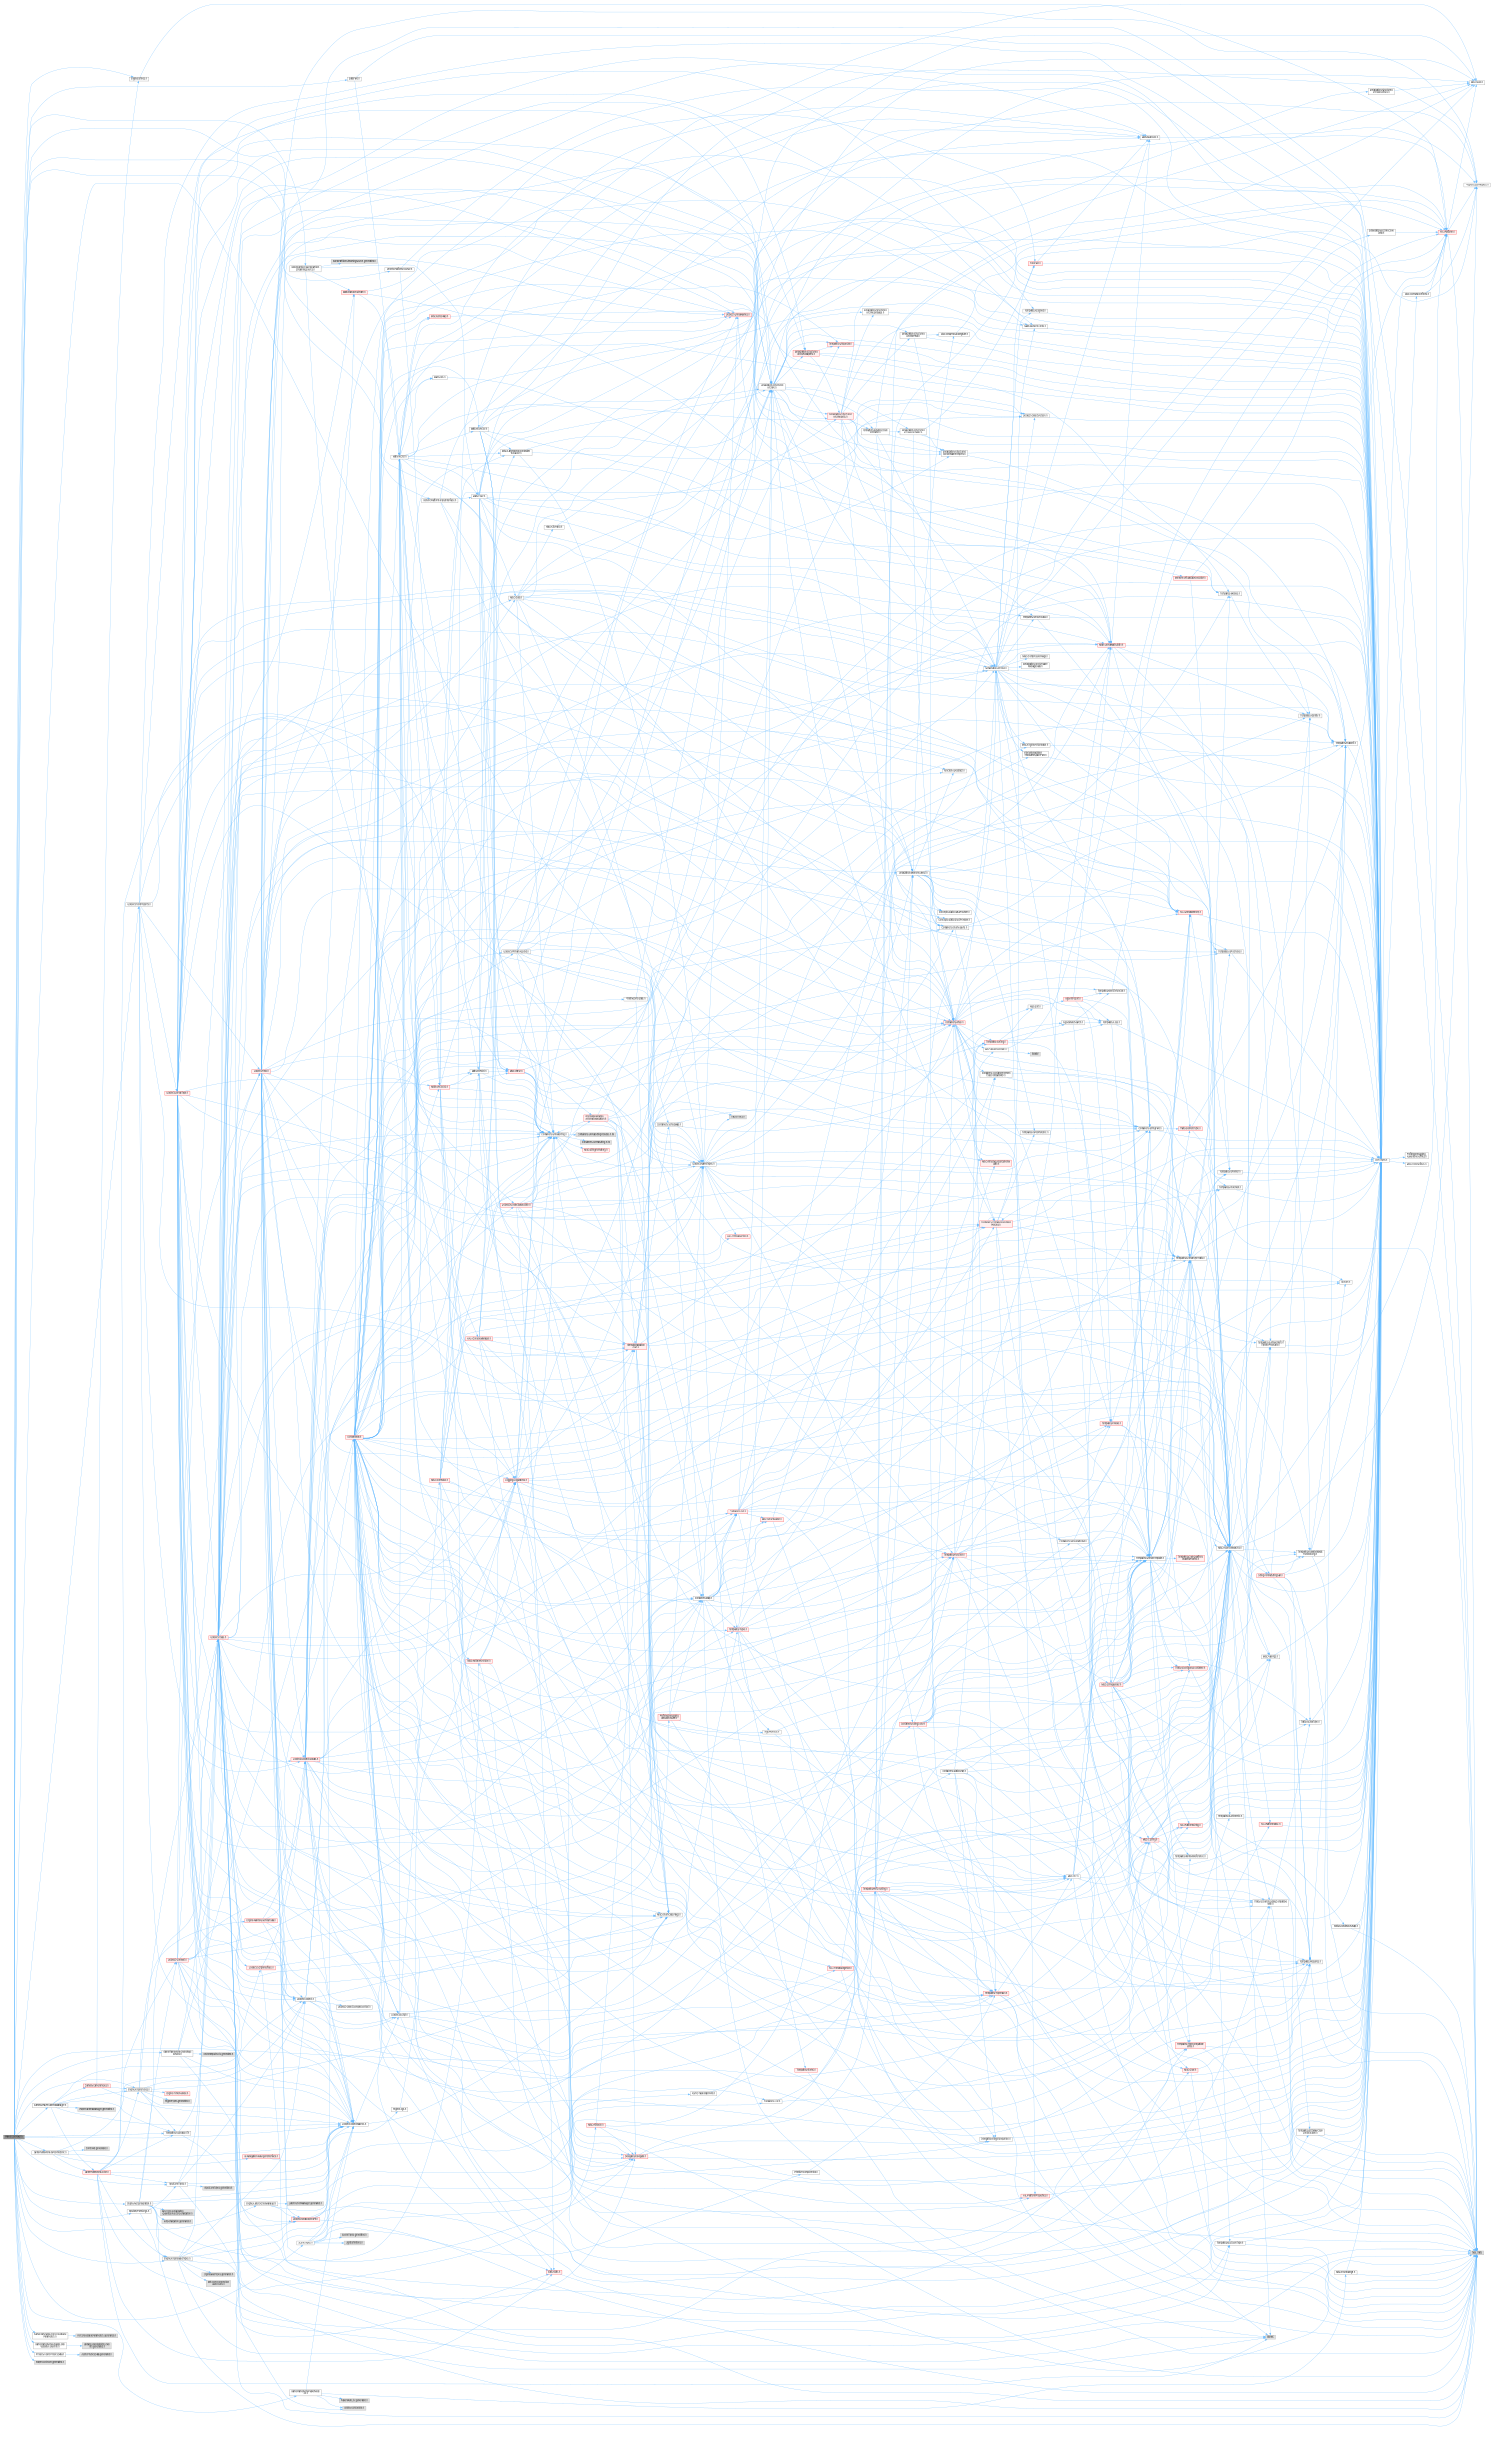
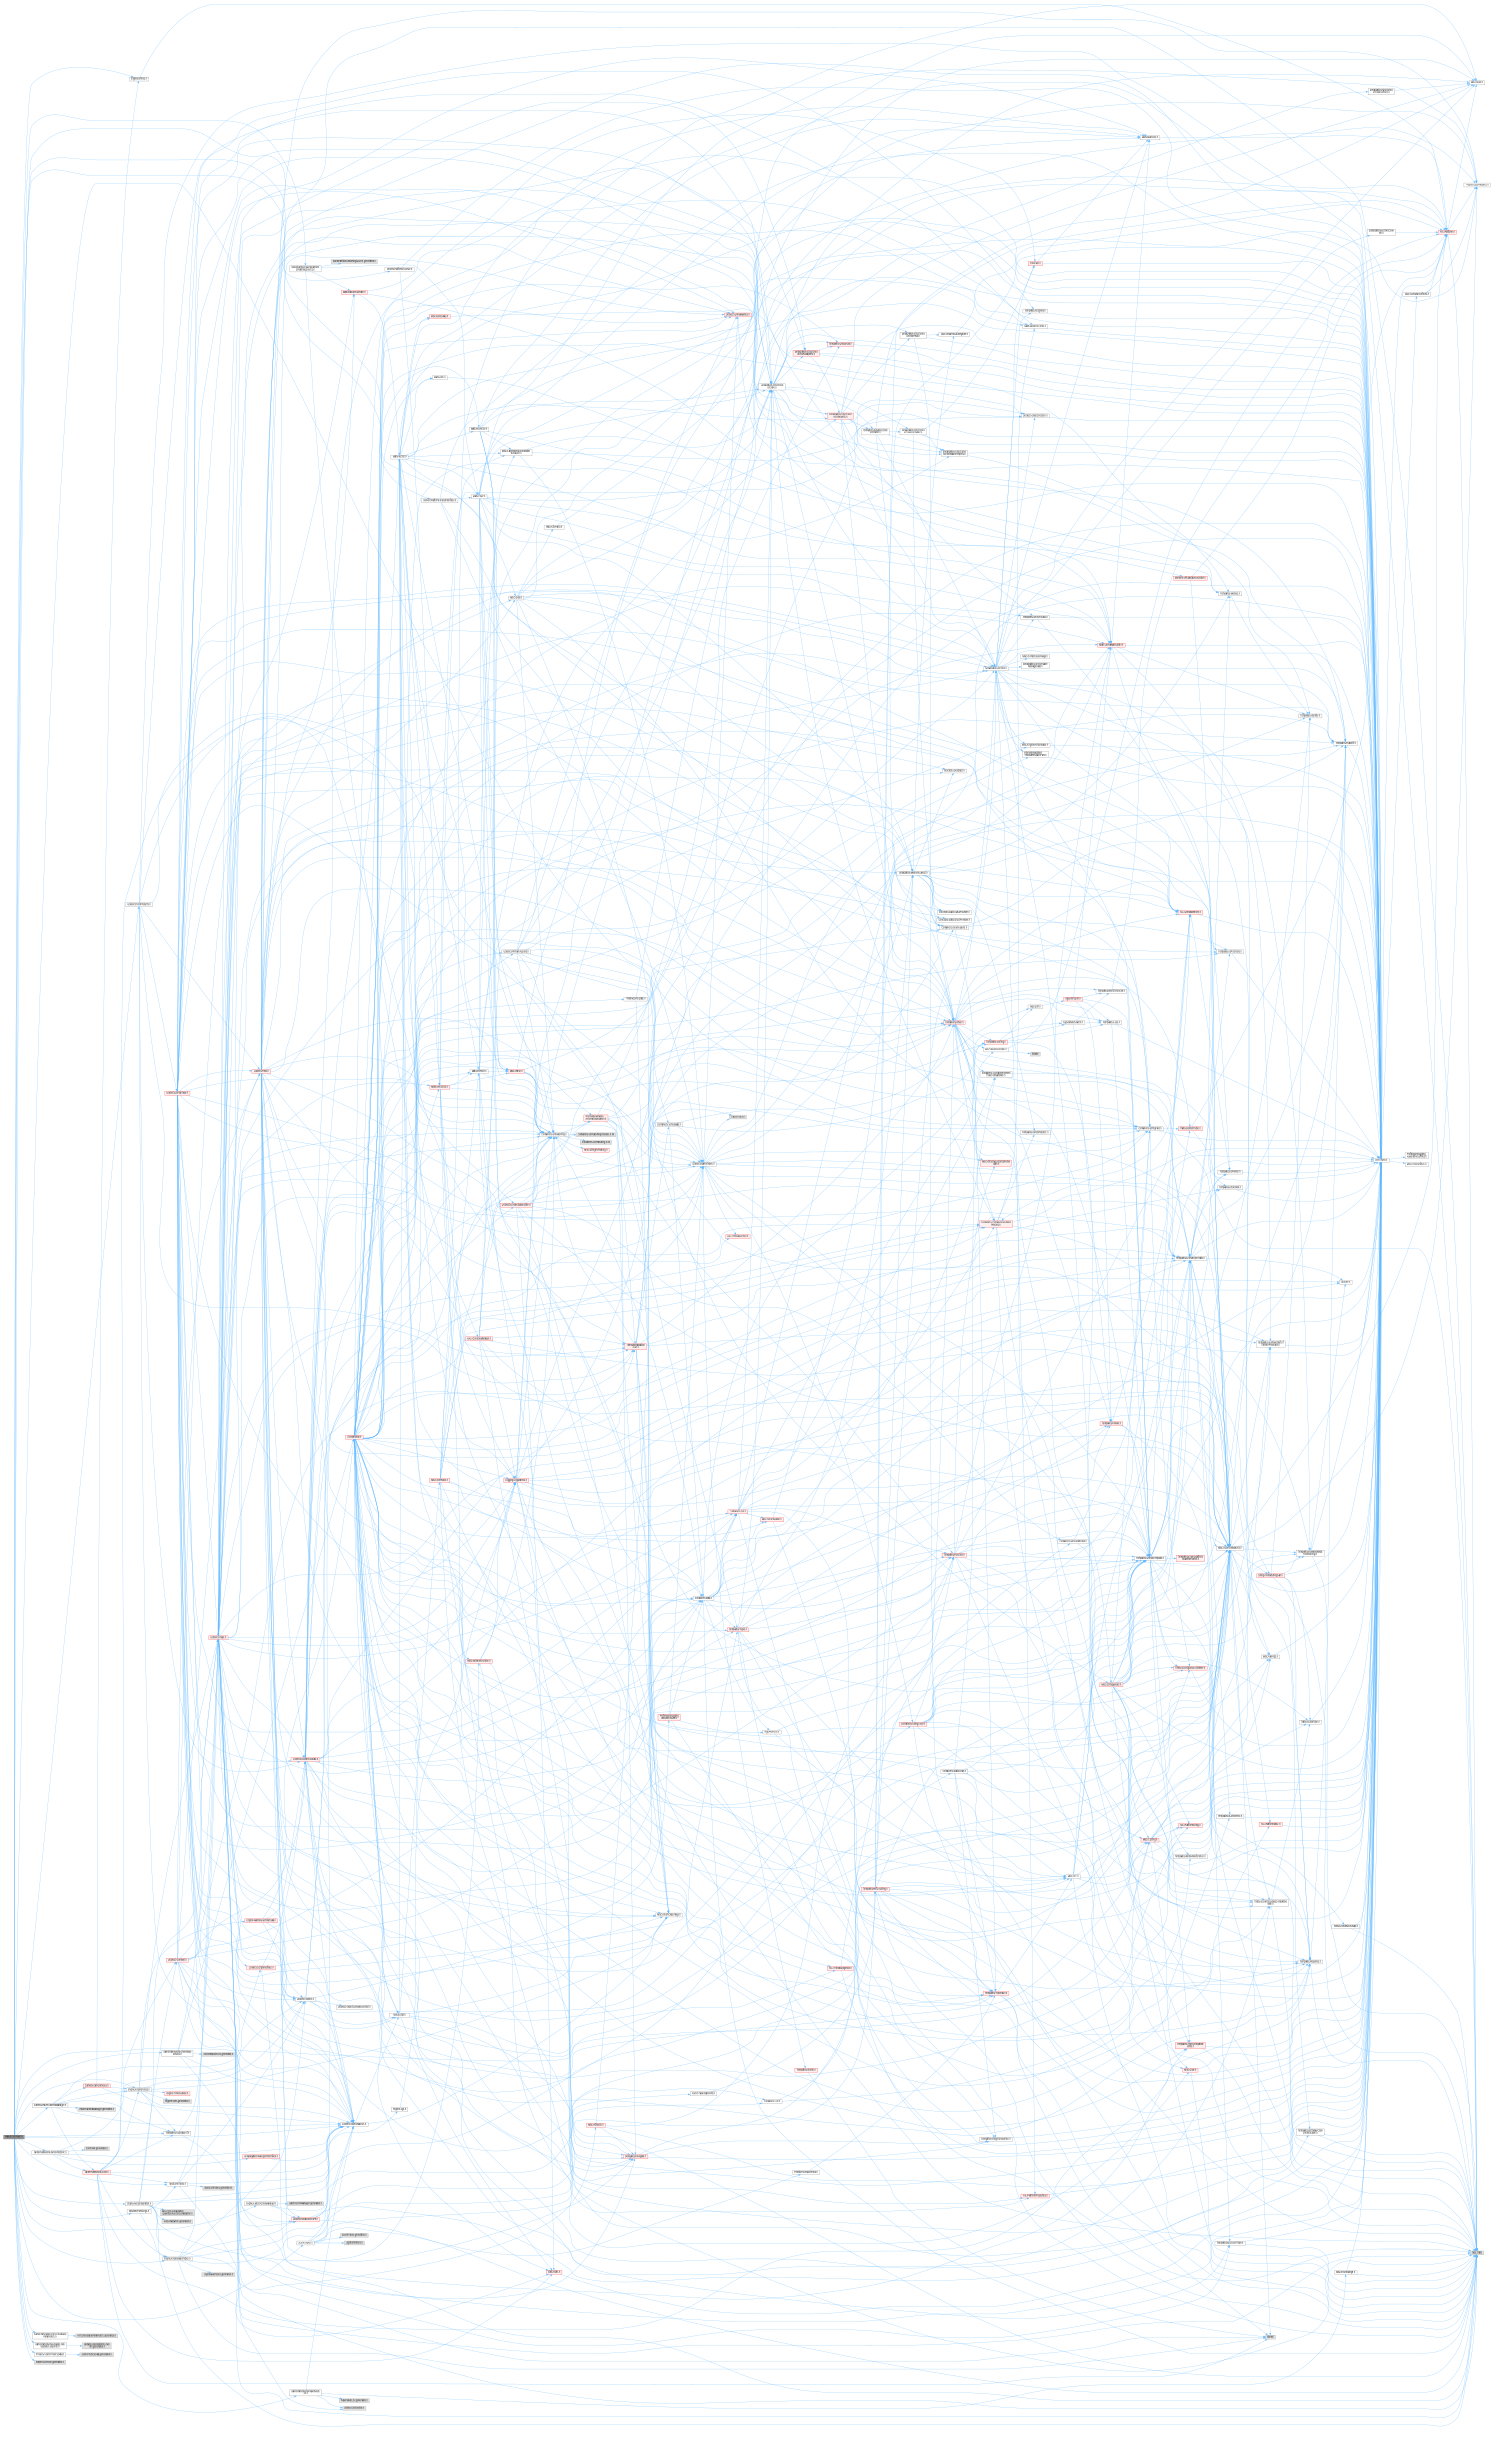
(354, 79) -> none
(1381, 232) -> (1381, 232)
(875, 312) -> none
(693, 763) -> none
none -> (212, 1073)
(571, 1127) -> (575, 1128)
none -> (1098, 1265)
(1132, 1423) -> none
(400, 2015) -> (400, 2015)
(218, 2283) -> none
